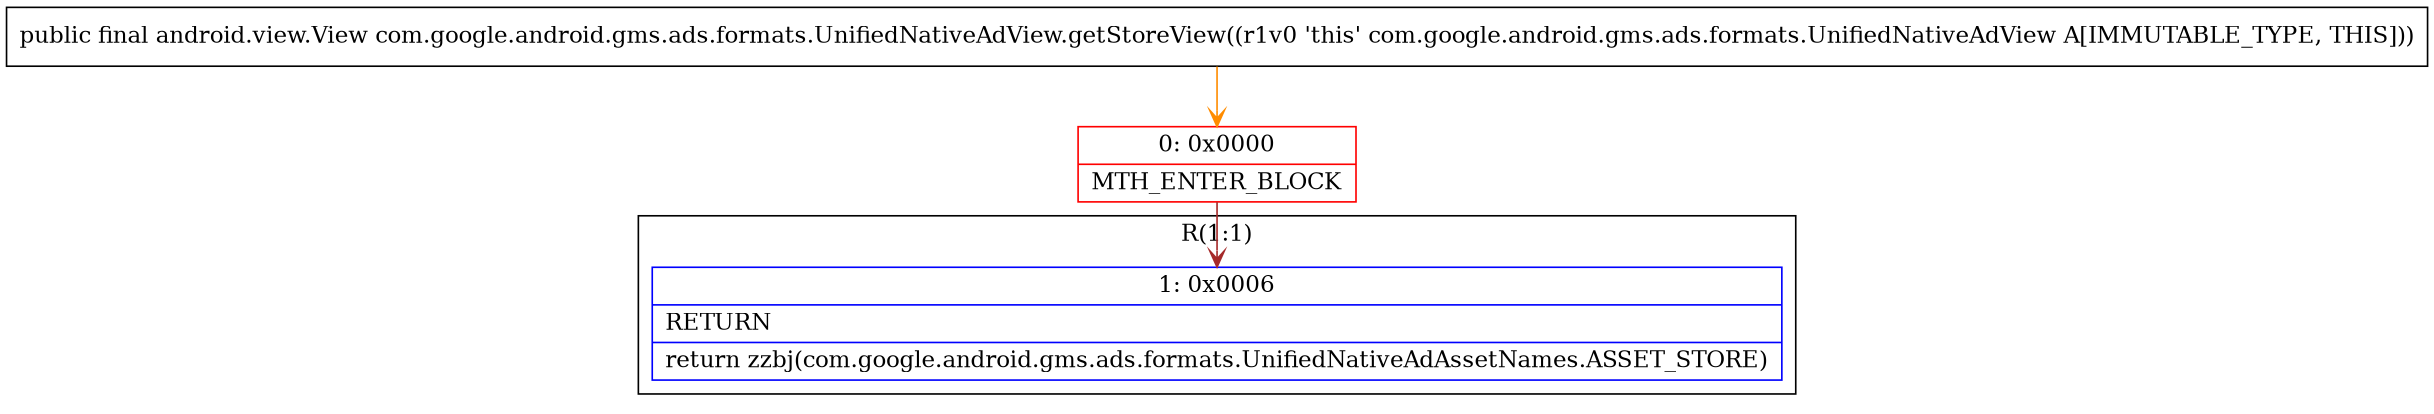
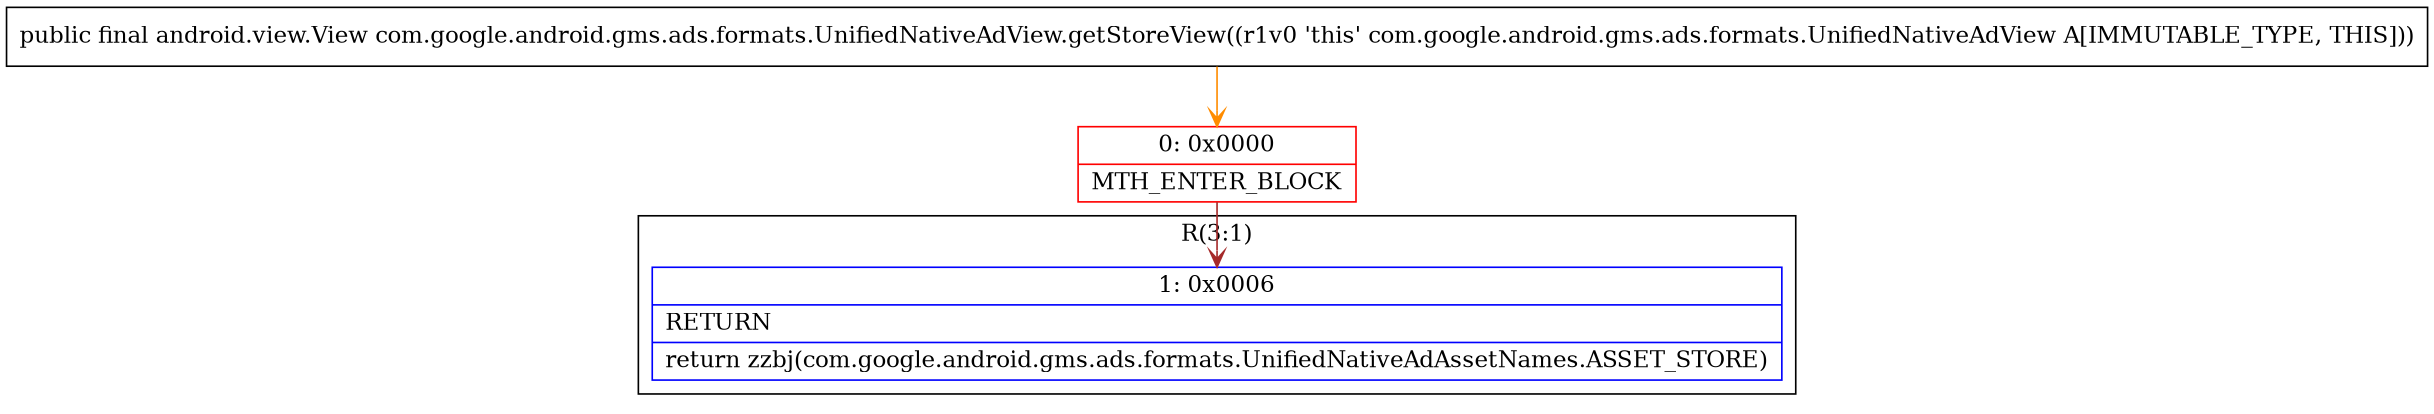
(1217, 235) -> (1217, 235)
